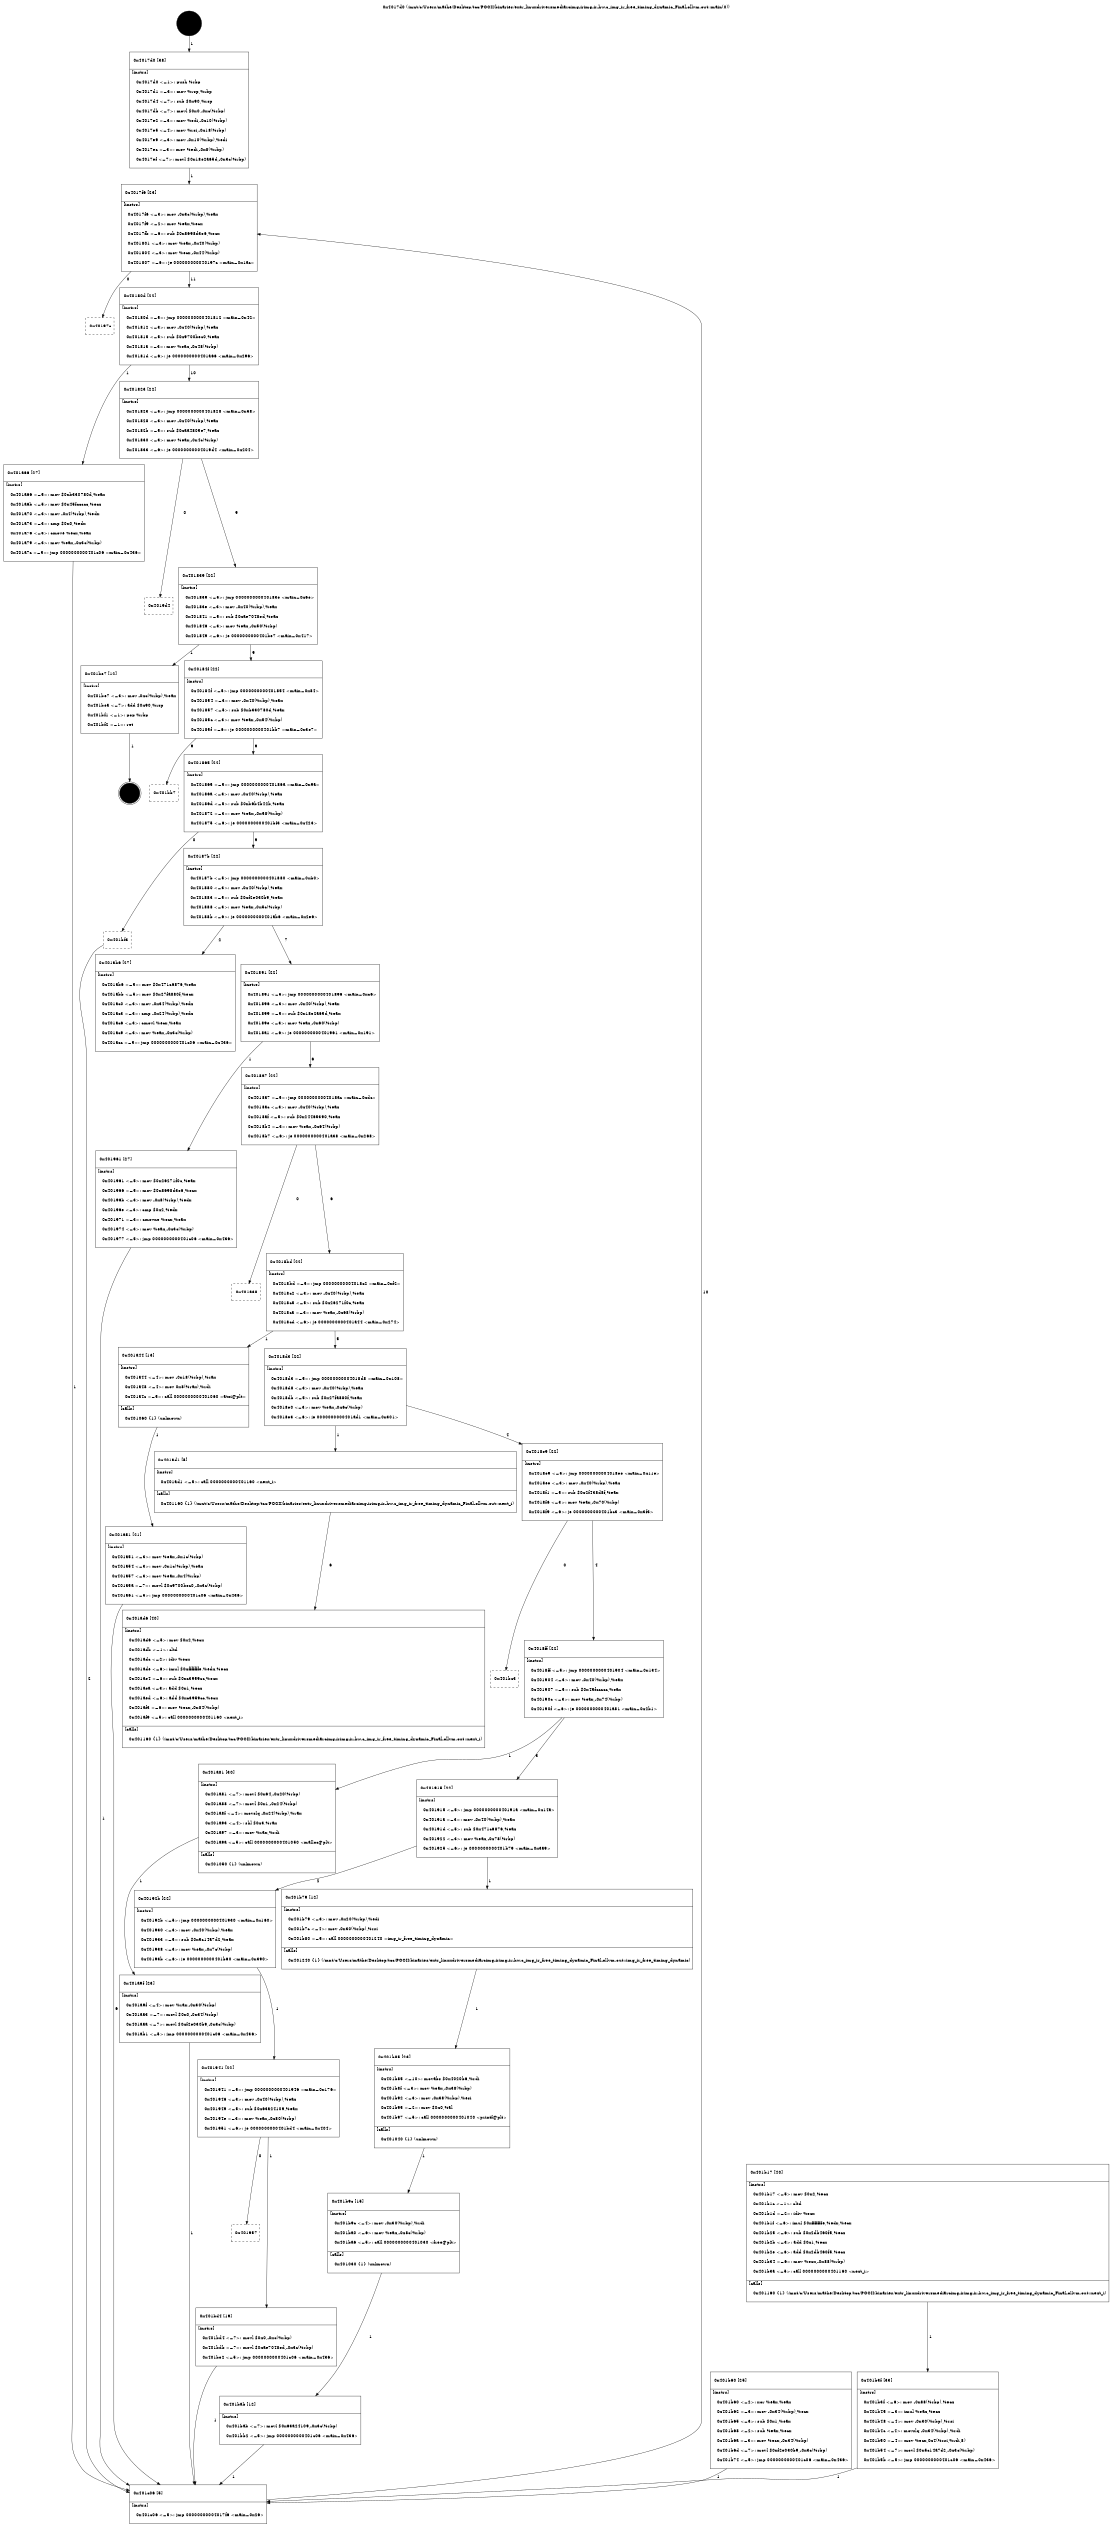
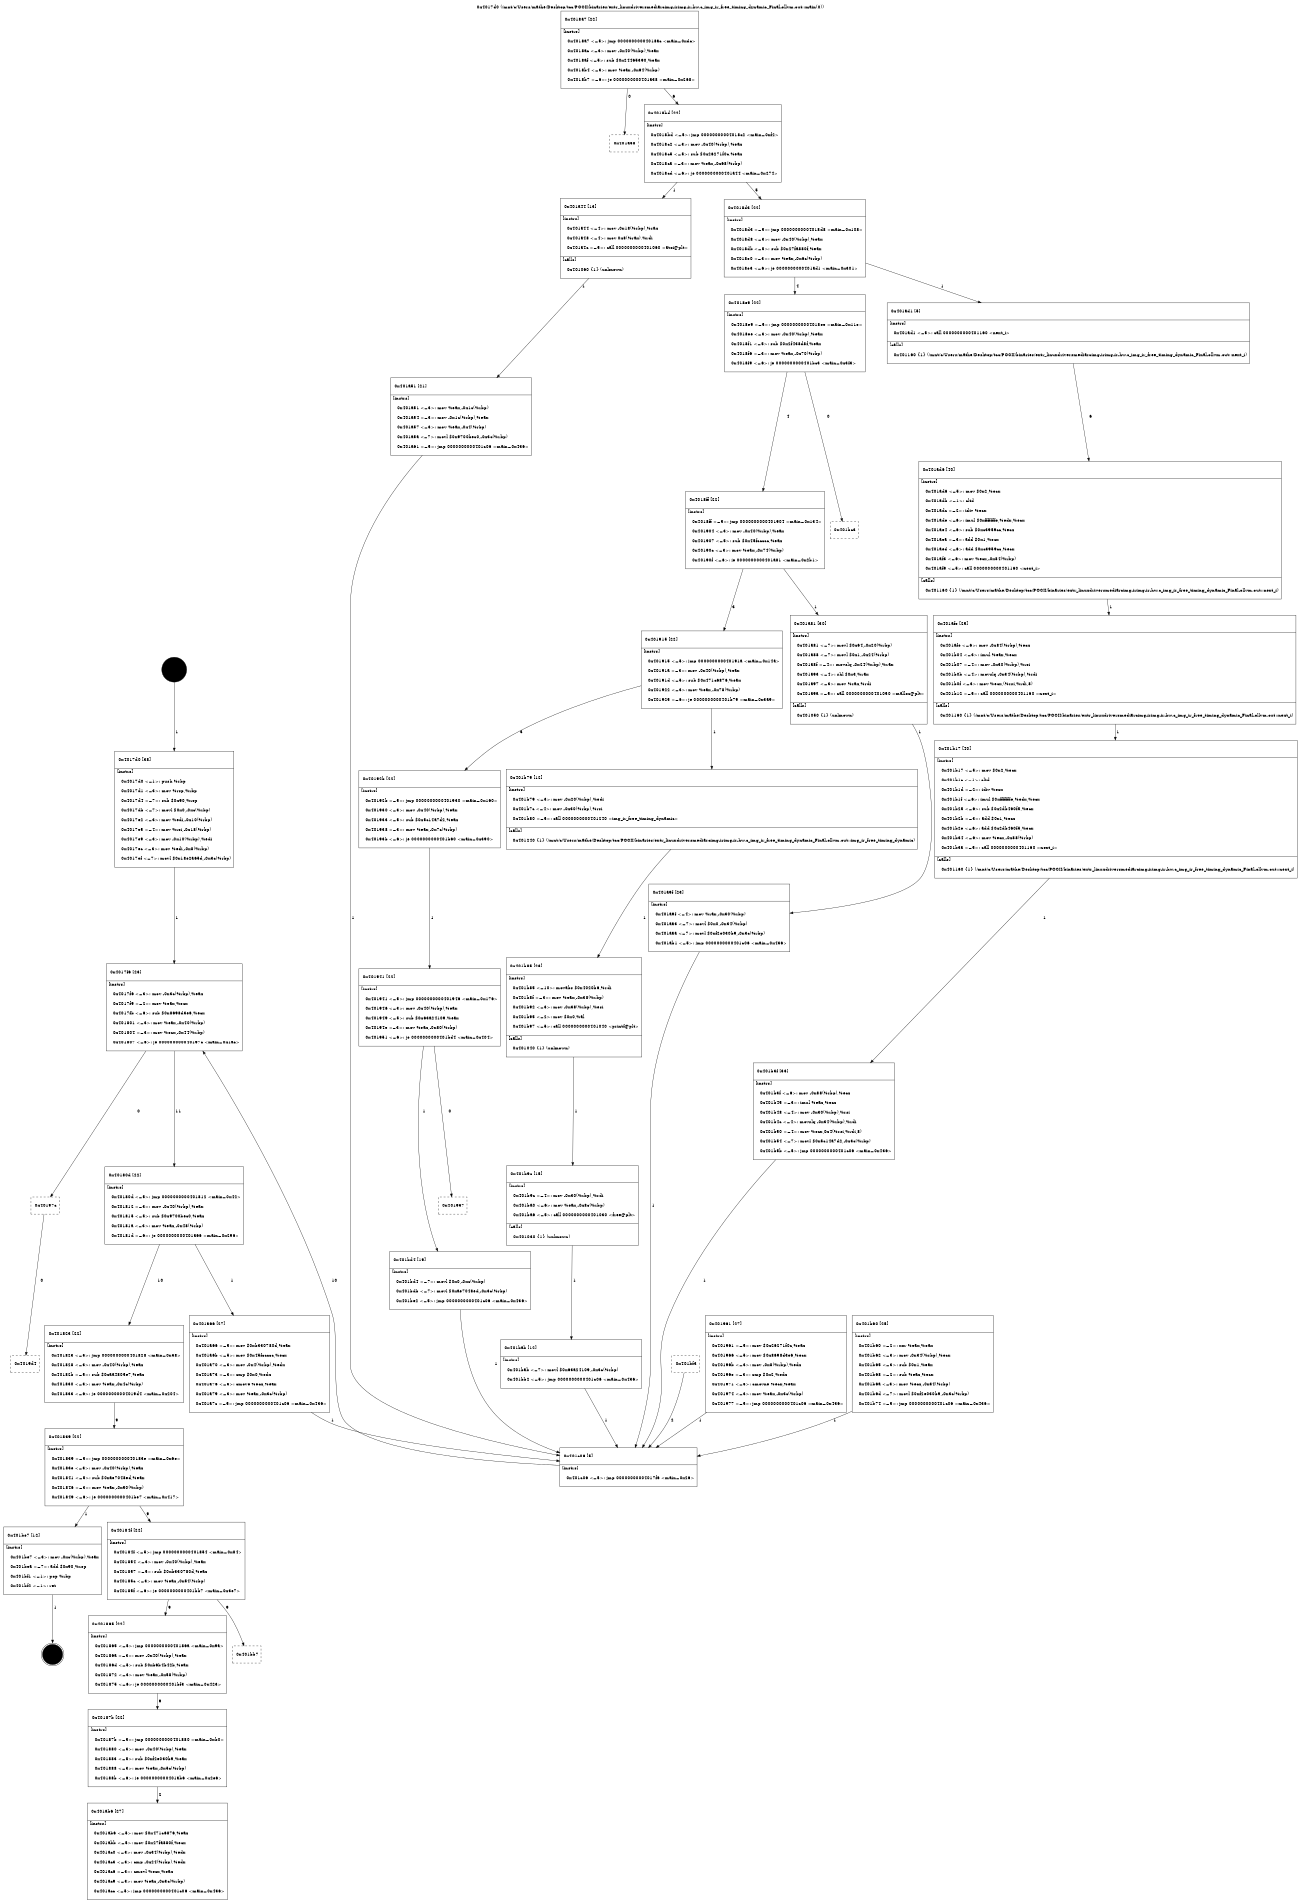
(172, 526) -> (35, 1283)
none -> (1115, 670)
(157, 877) -> none
(310, 1003) -> none
(318, 1881) -> (521, 732)
(116, 2009) -> (352, 918)
